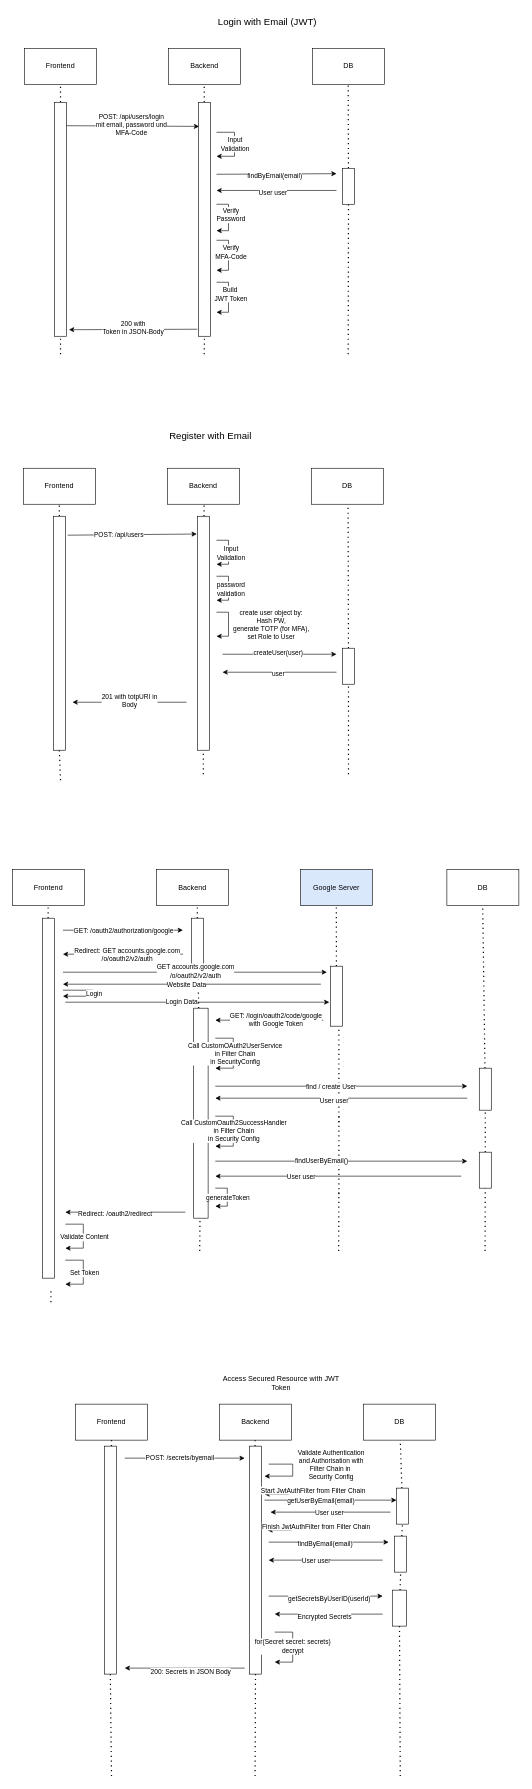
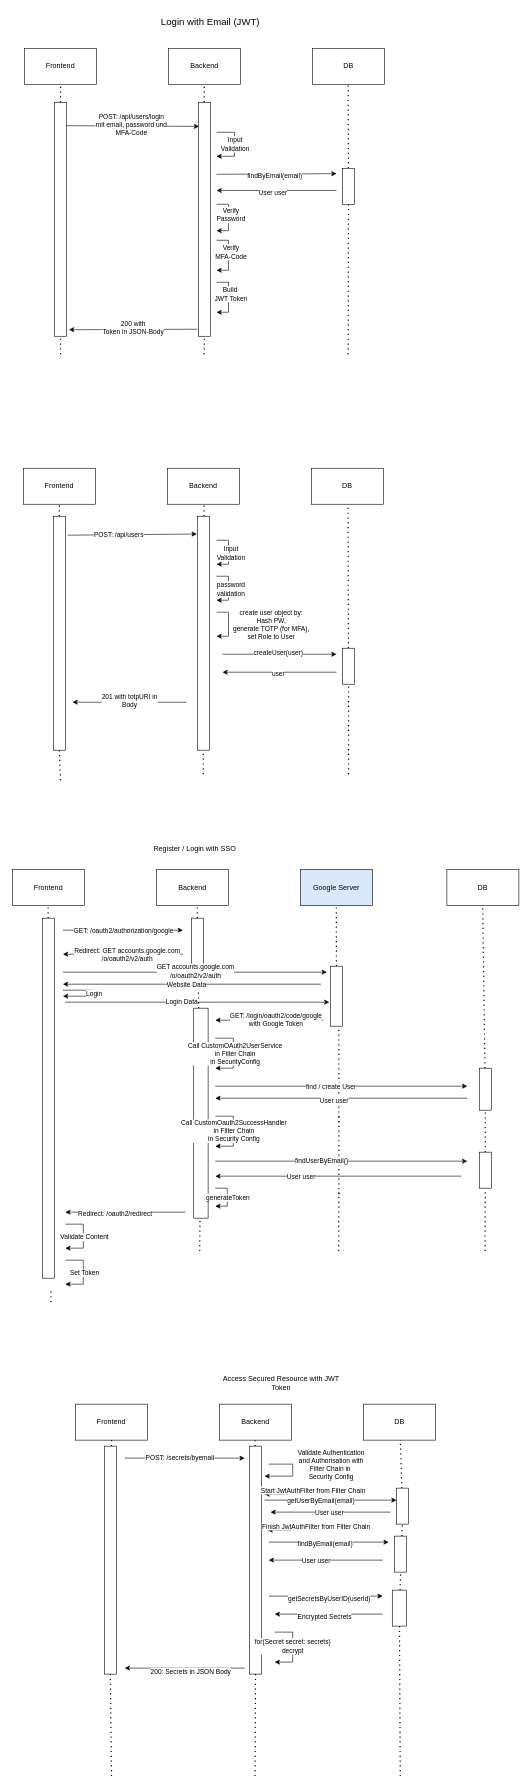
(267, 21) -> (210, 21)
(210, 435) -> none
none -> (195, 849)
